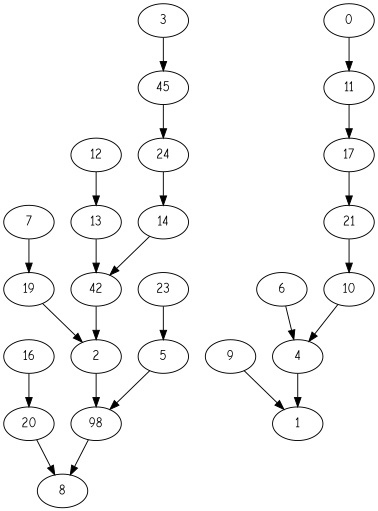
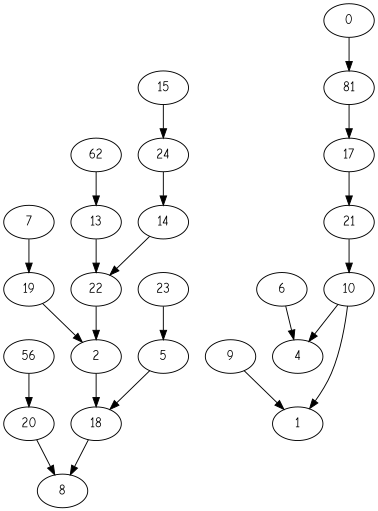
(163, 21) -> none
(163, 88) -> (163, 88)
(349, 88) -> (349, 88)
(96, 155) -> (96, 155)
(96, 289) -> (96, 289)
(29, 357) -> (29, 357)
(298, 386) -> (338, 356)
(96, 424) -> (96, 424)
